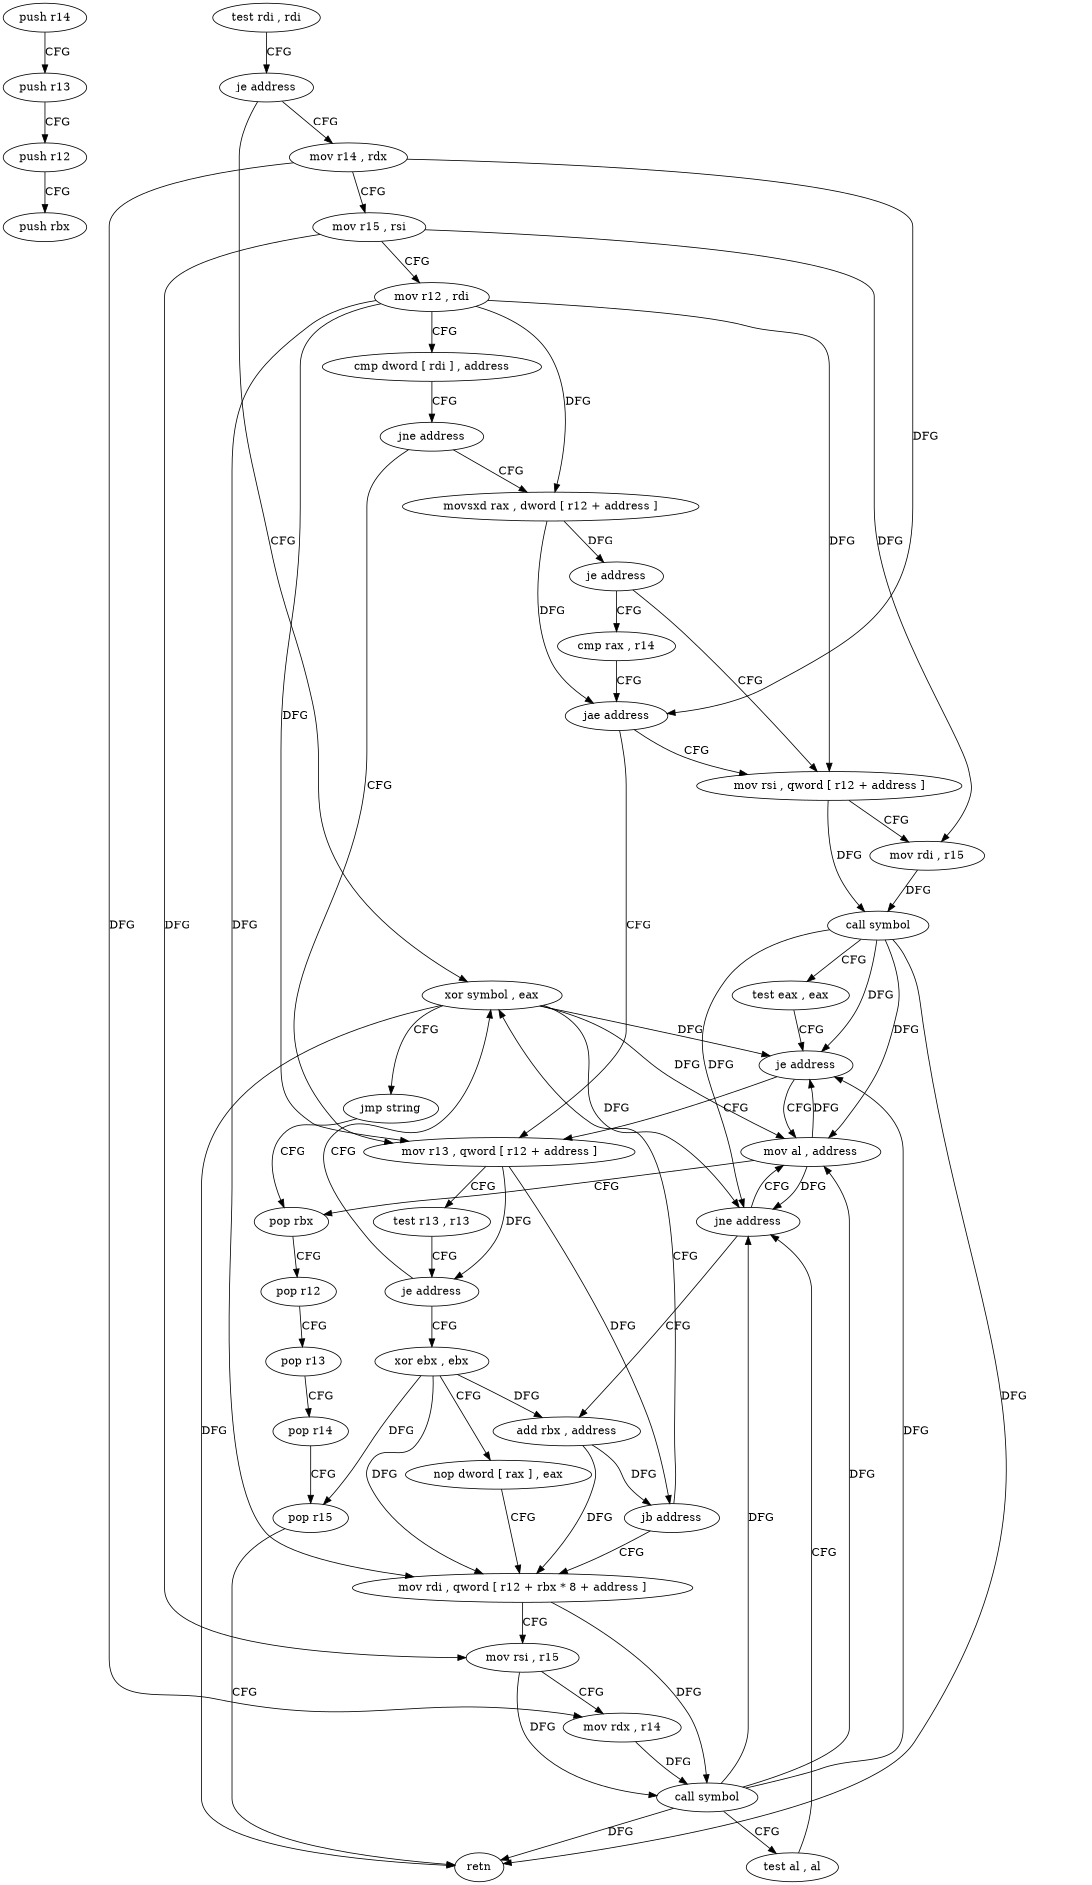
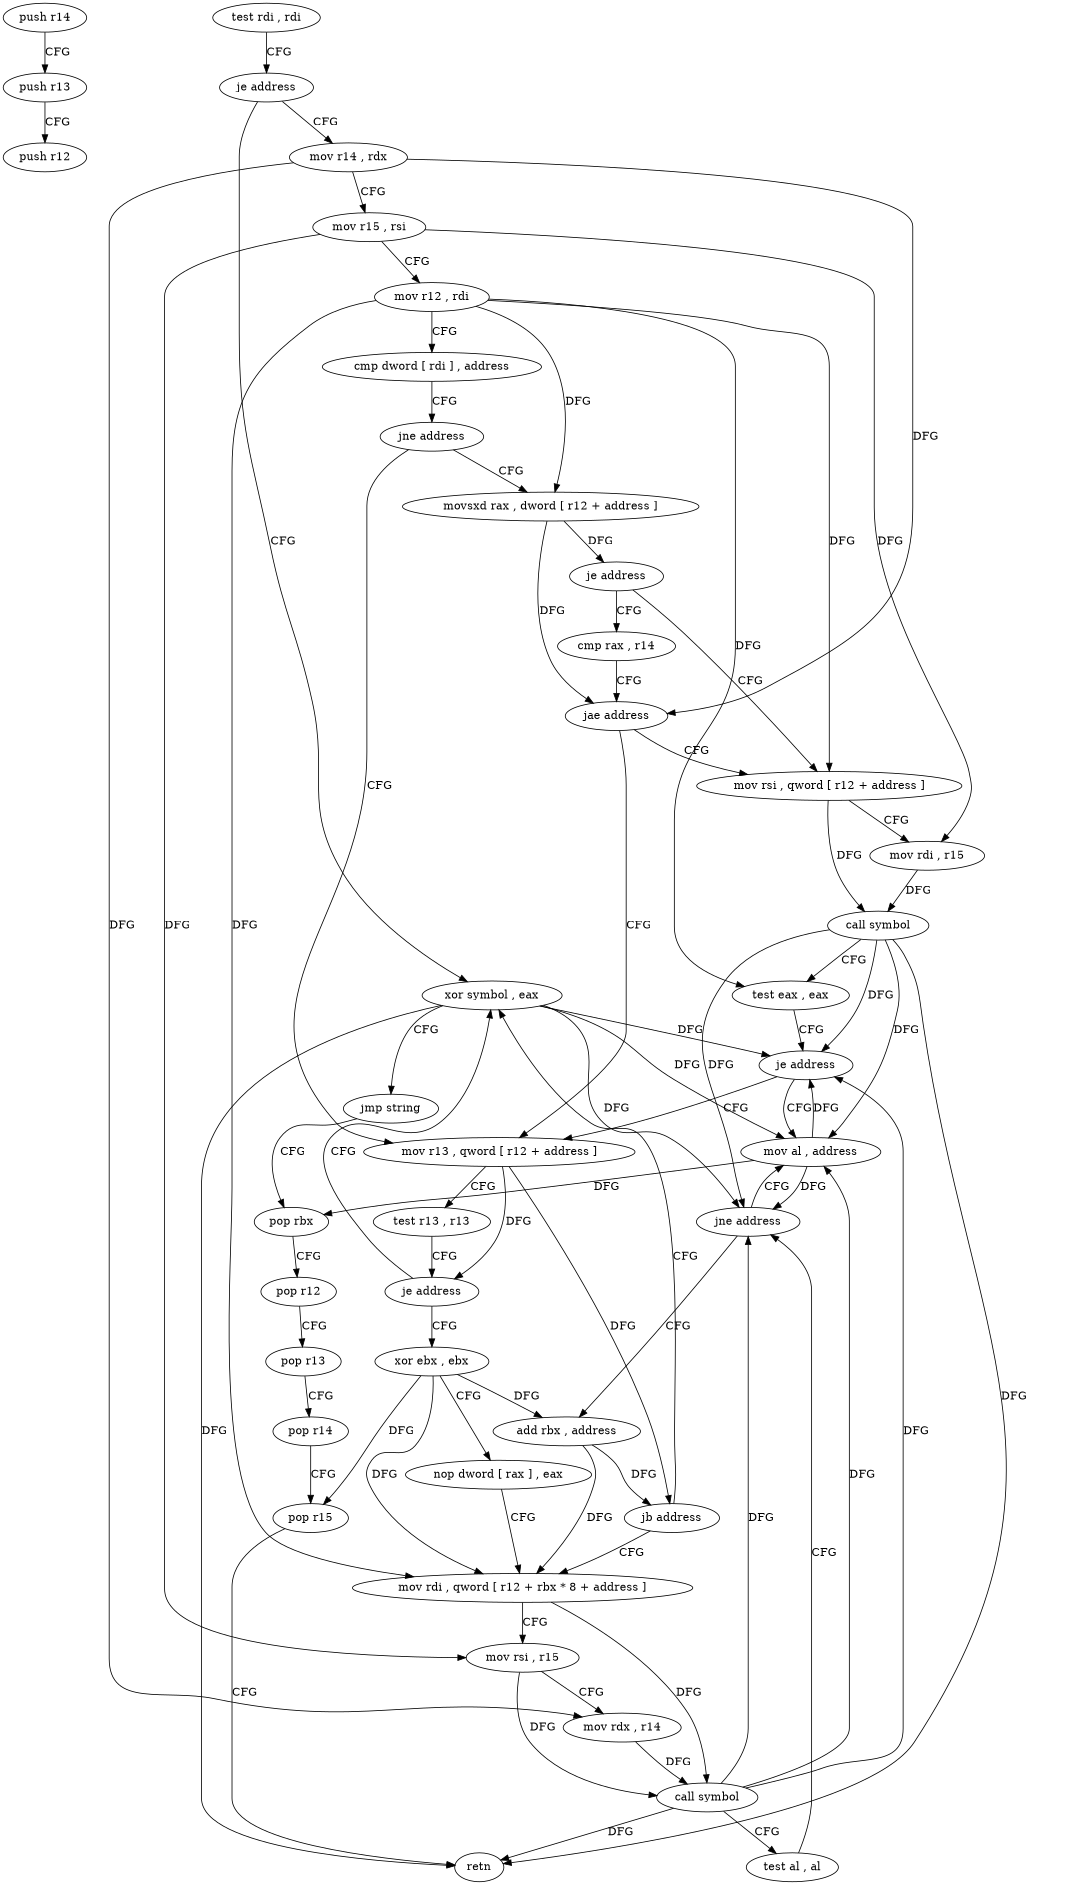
(45, 227) -> none
(281, 740) -> (735, 565)
(607, 1187) -> (607, 1187)
